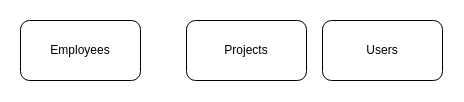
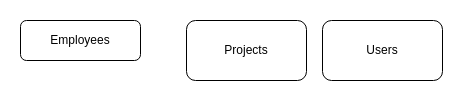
(81, 51) -> (81, 41)
